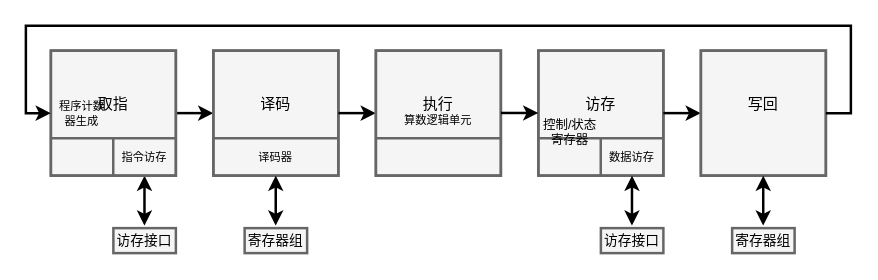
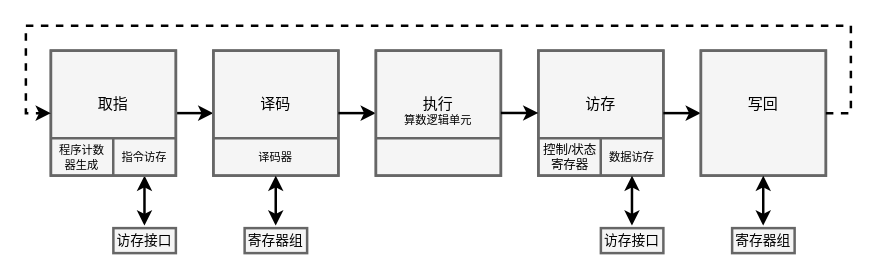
(443, 26) -> (443, 26)
(82, 113) -> (82, 157)
(570, 132) -> (570, 157)
